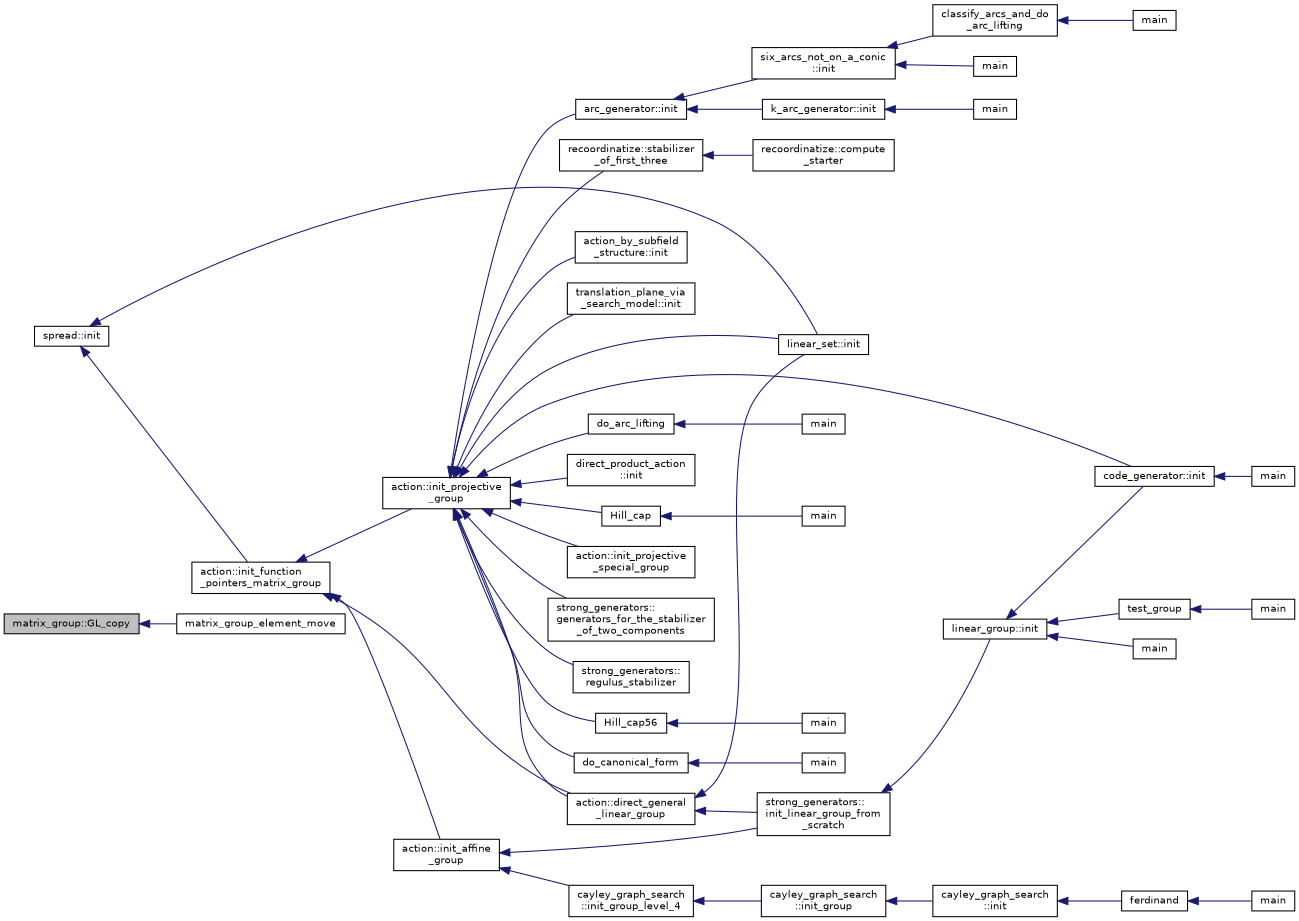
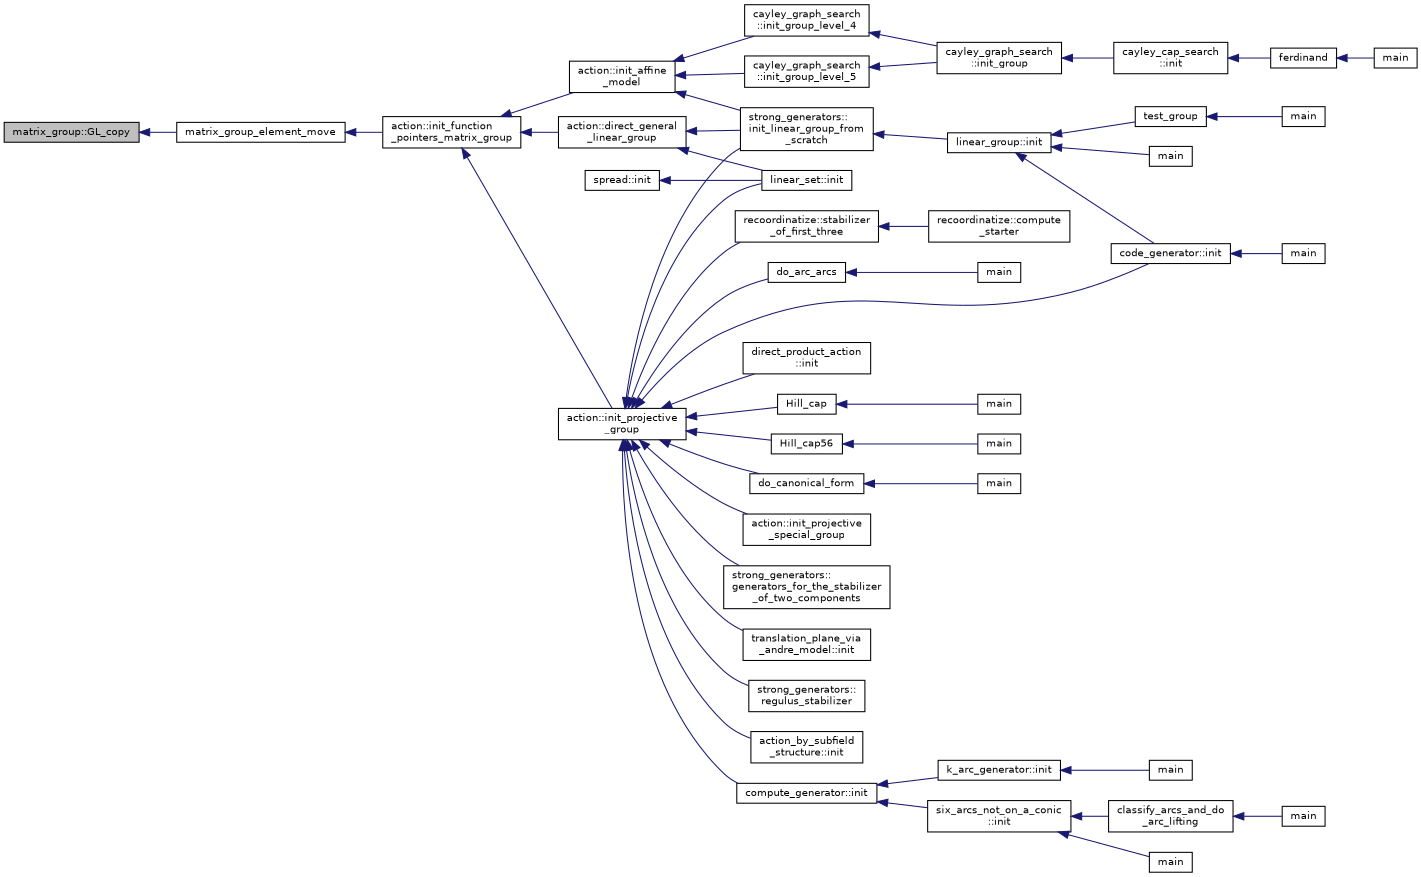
none -> (807, 72)
(631, 109) -> (807, 793)
(631, 299) -> (807, 645)
(631, 424) -> (807, 272)
(167, 458) -> (369, 132)
(521, 722) -> (661, 262)
(447, 855) -> (622, 77)
(995, 901) -> (1171, 58)
